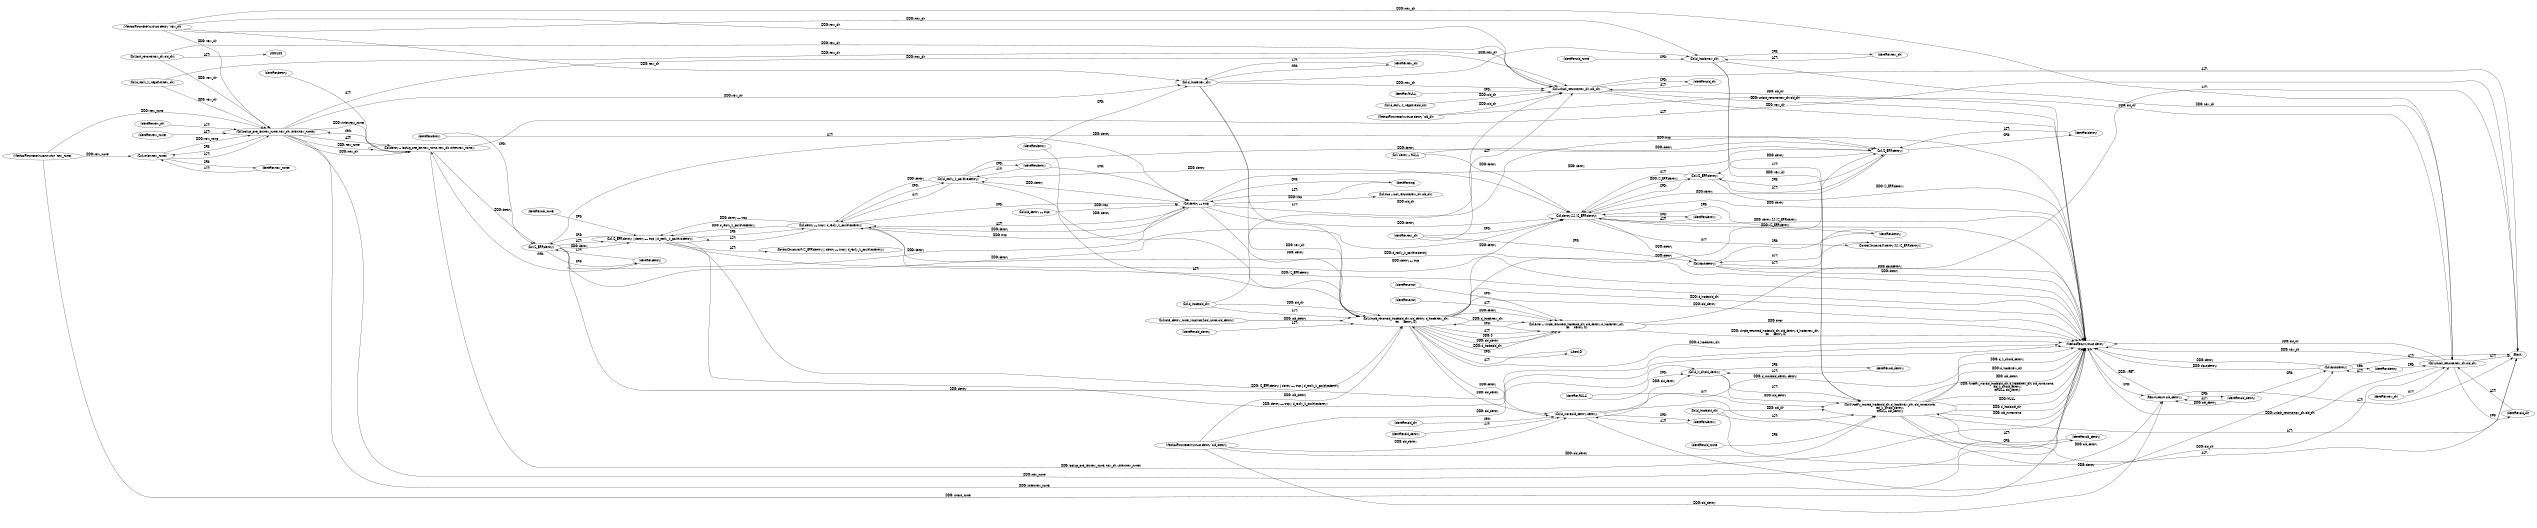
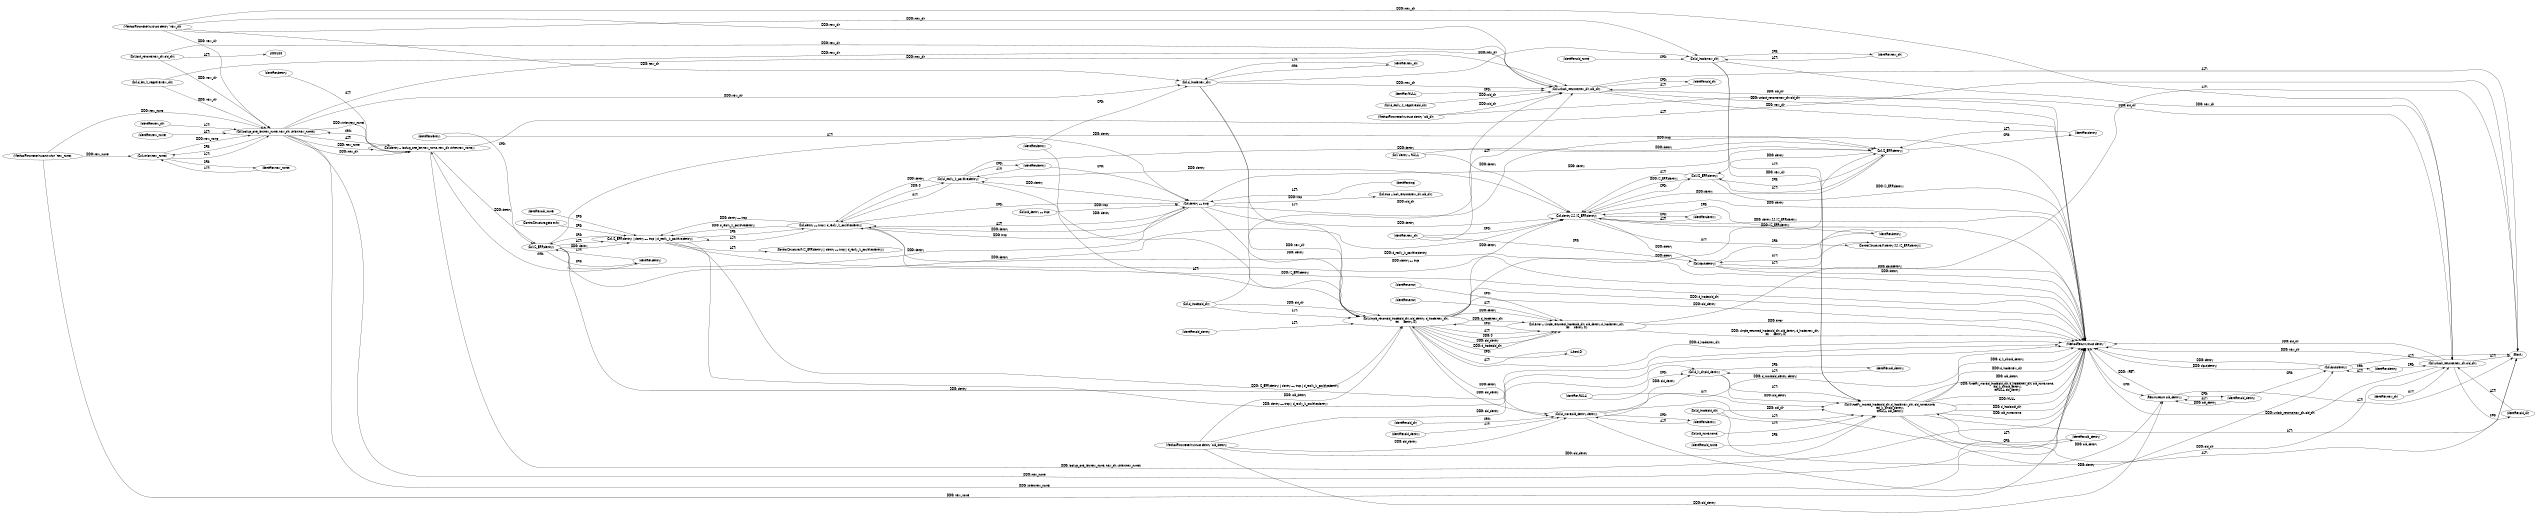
(152, 83) -> (152, 83)
(1296, 183) -> none
(916, 186) -> (916, 186)
none -> (541, 223)
(1196, 321) -> none
none -> (1704, 434)
(958, 496) -> (958, 496)
